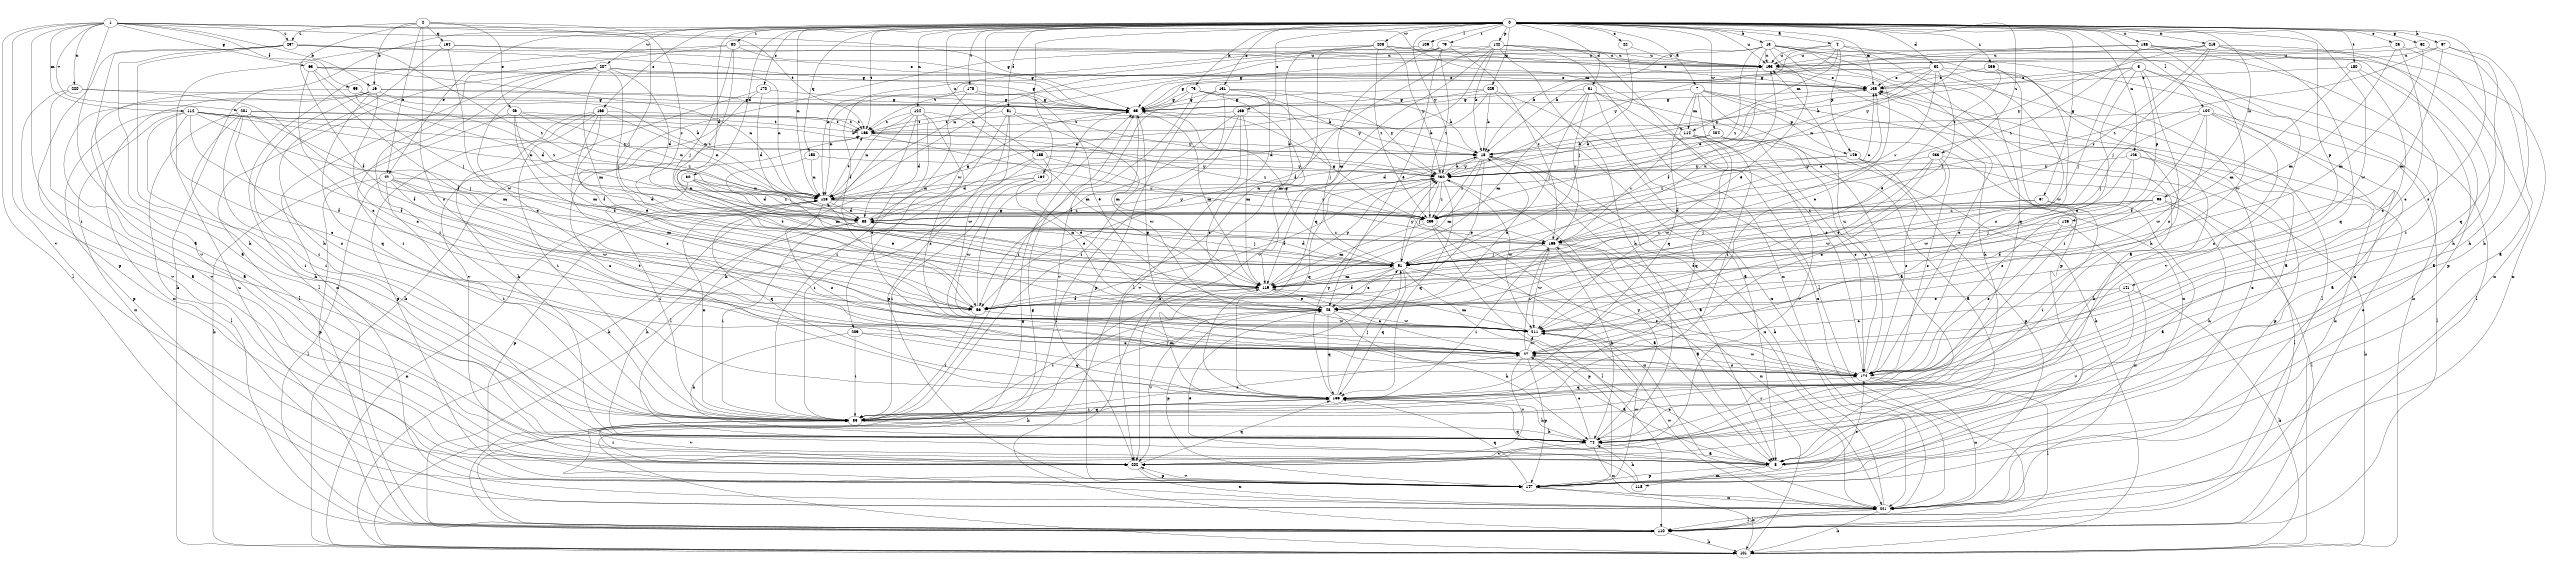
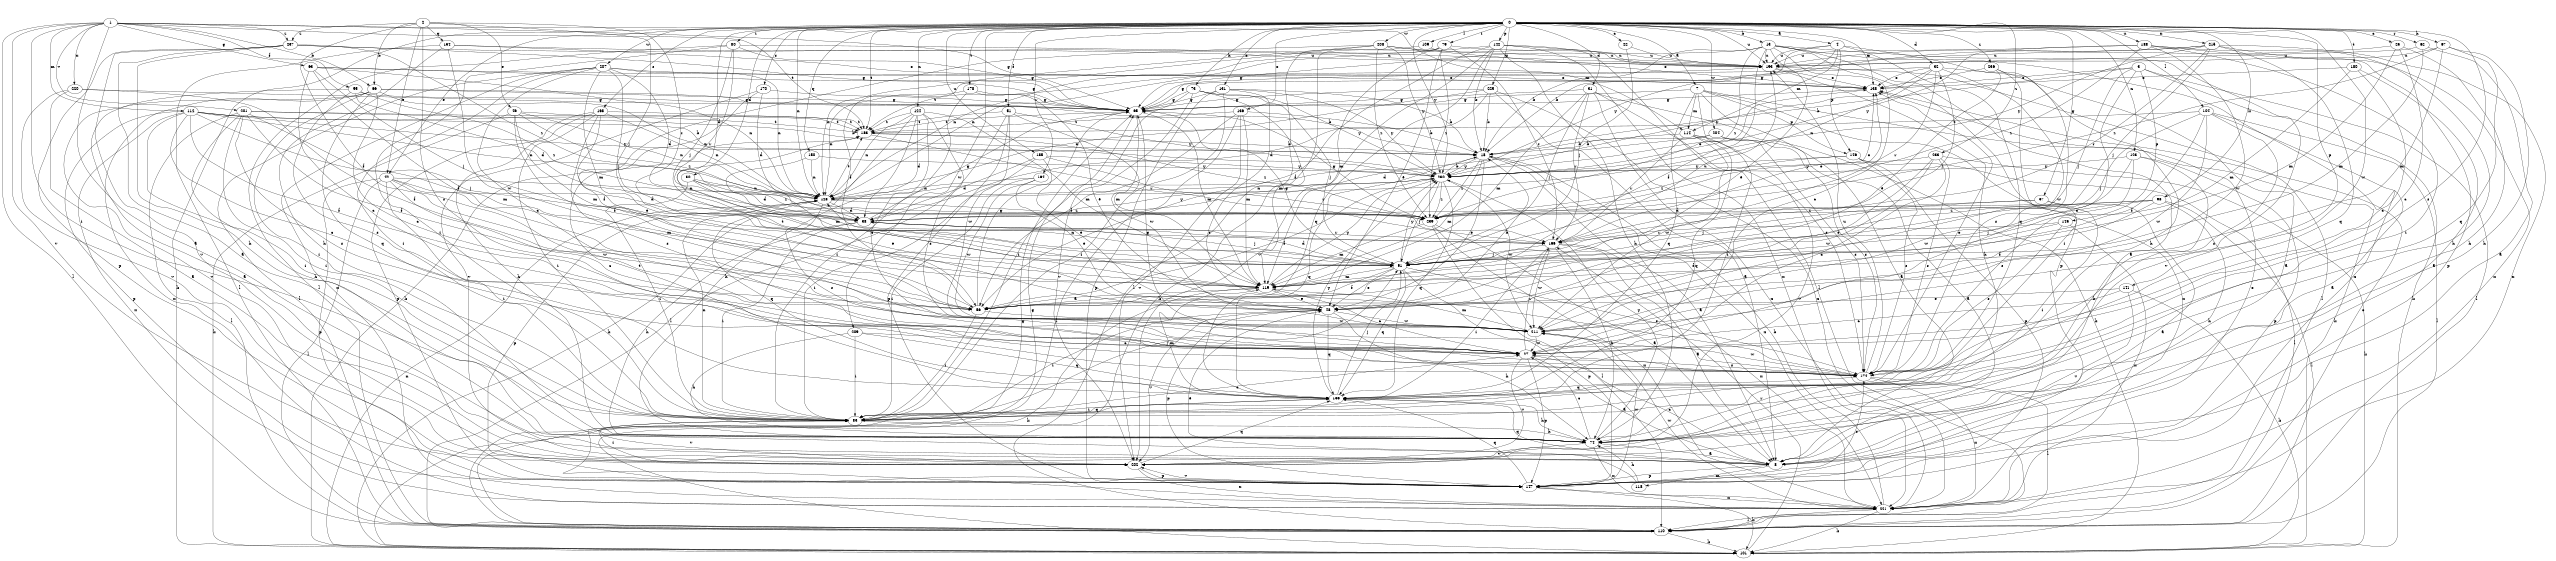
(2395, 34) -> (2395, 34)
(374, 89) -> (374, 89)
(2098, 255) -> (1000, 342)
(240, 288) -> (240, 288)
(1075, 299) -> (1075, 299)
(1530, 345) -> (1535, 346)
